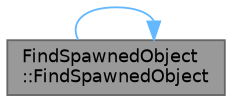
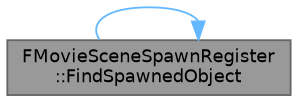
(116, 68) -> (149, 68)
